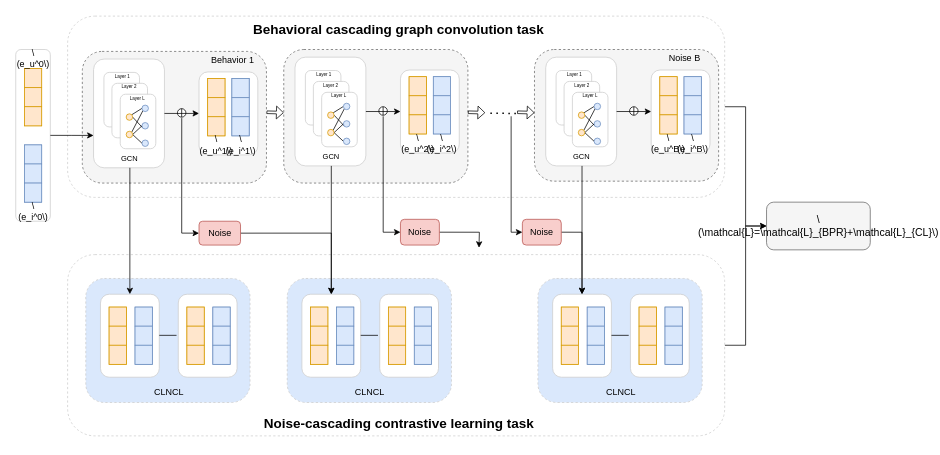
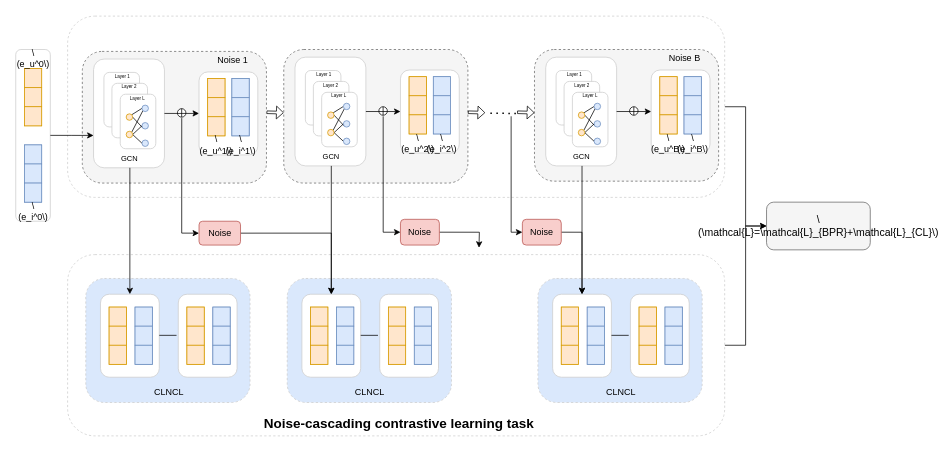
(399, 30) -> none
(233, 60) -> (233, 60)
